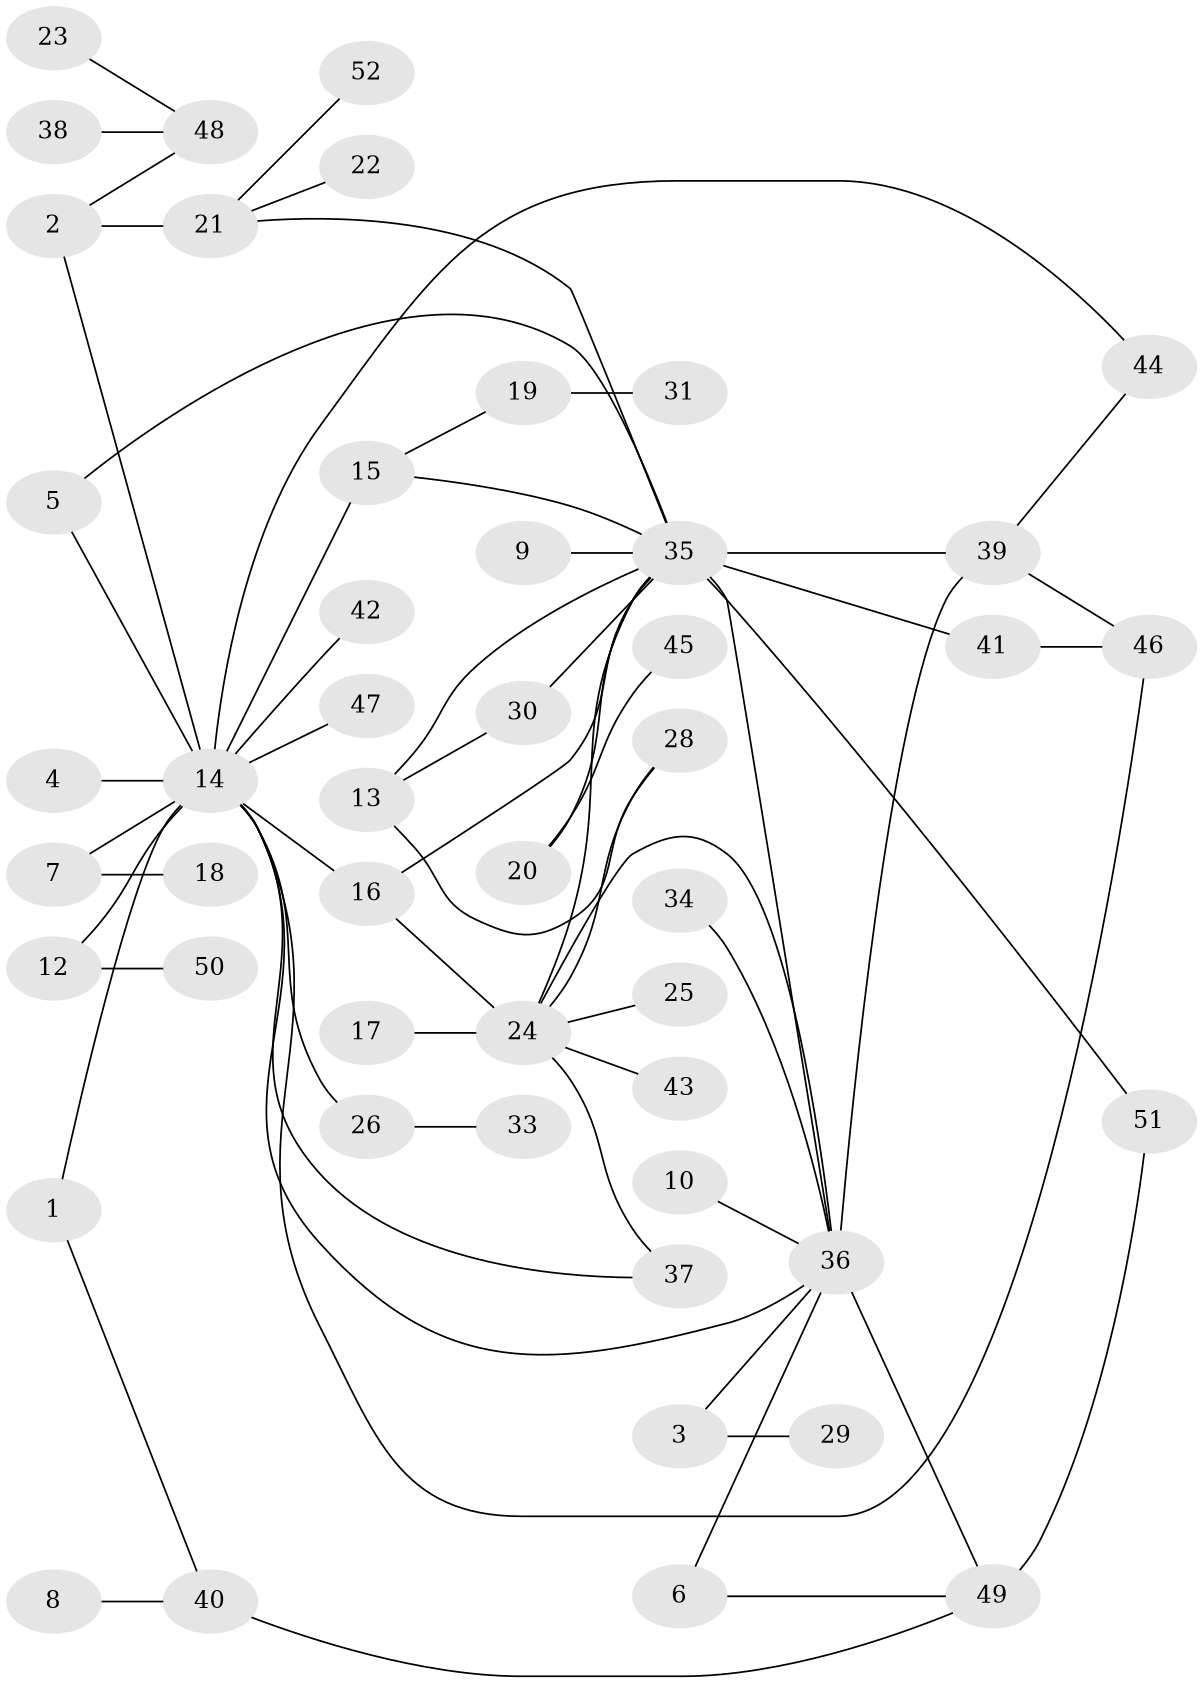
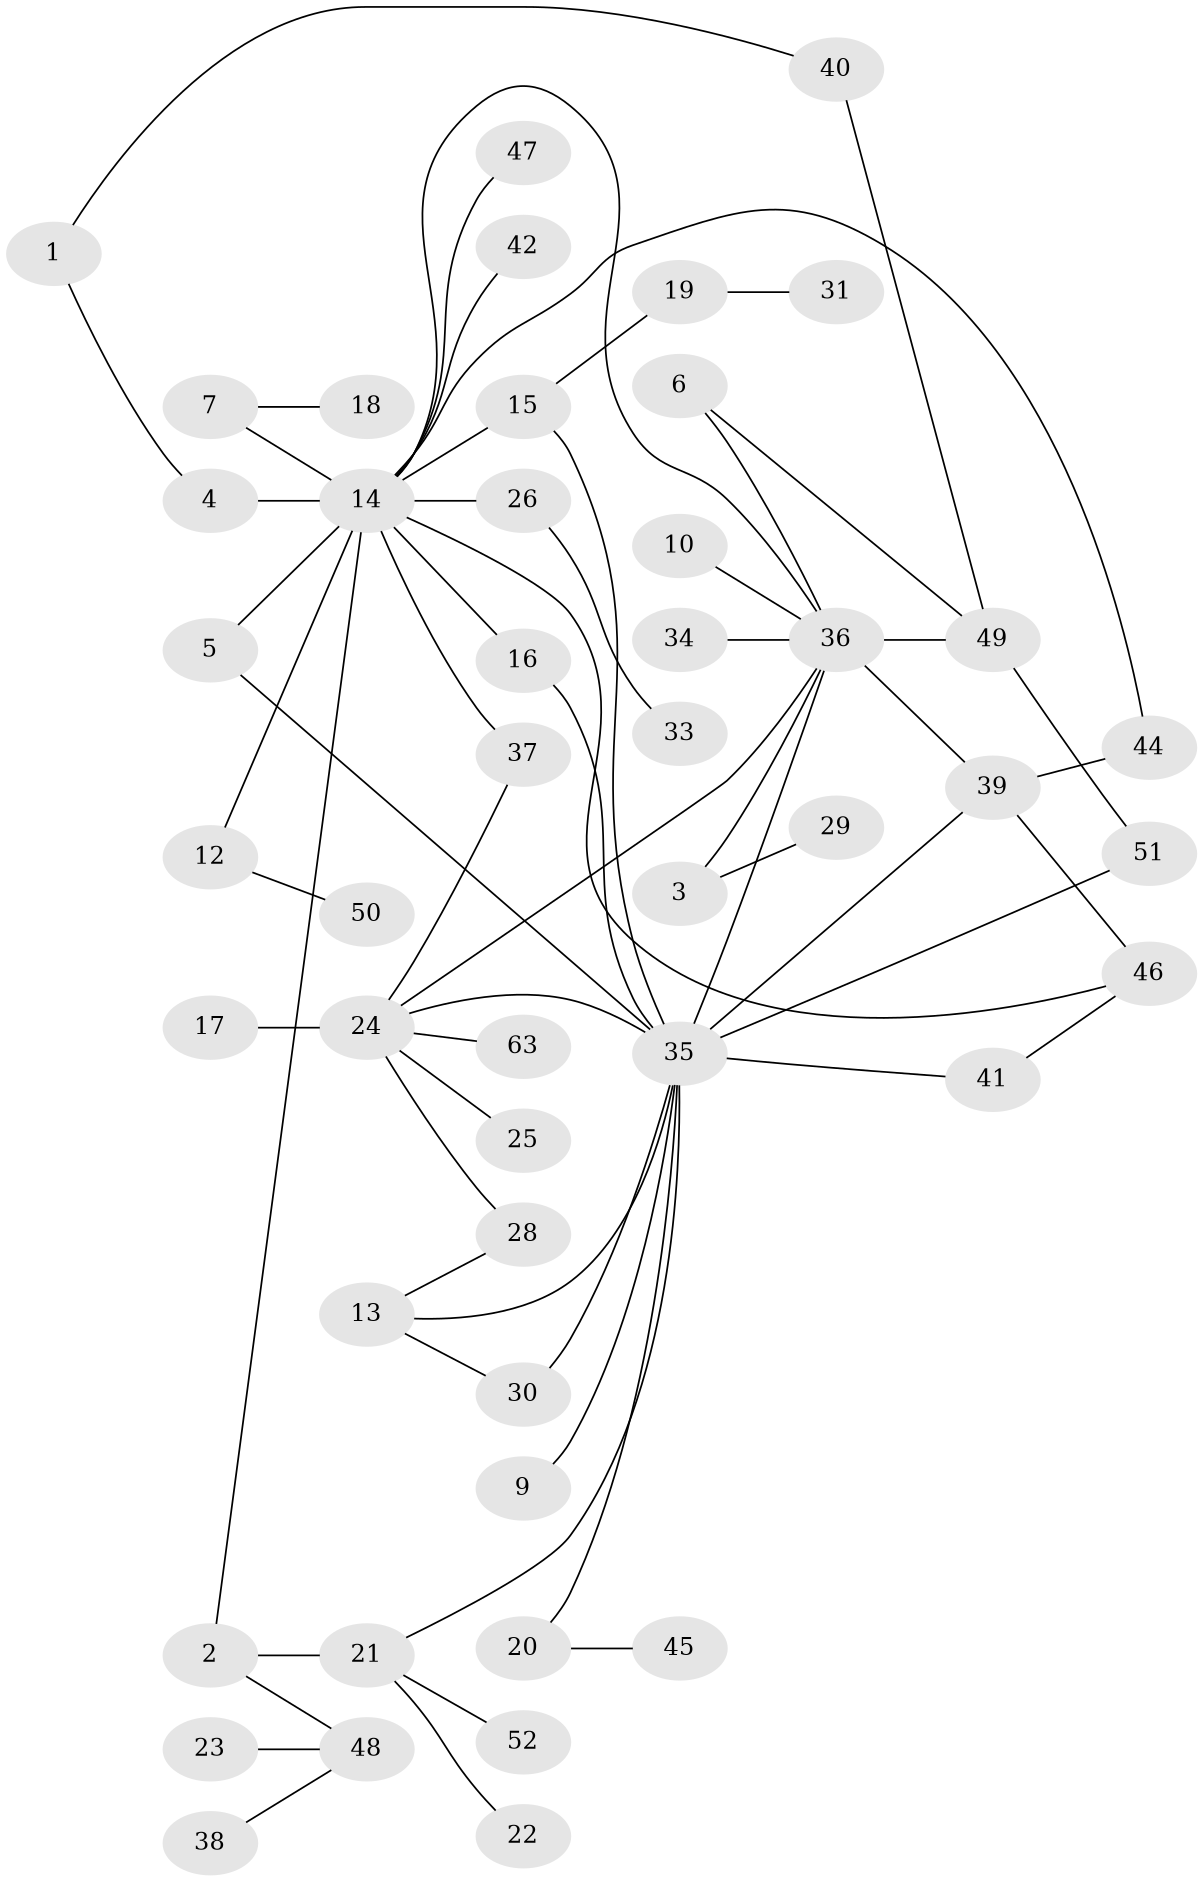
(445, 963) -> none
(109, 987) -> (119, 384)
(680, 1089) -> (523, 1047)
(54, 1602) -> none
